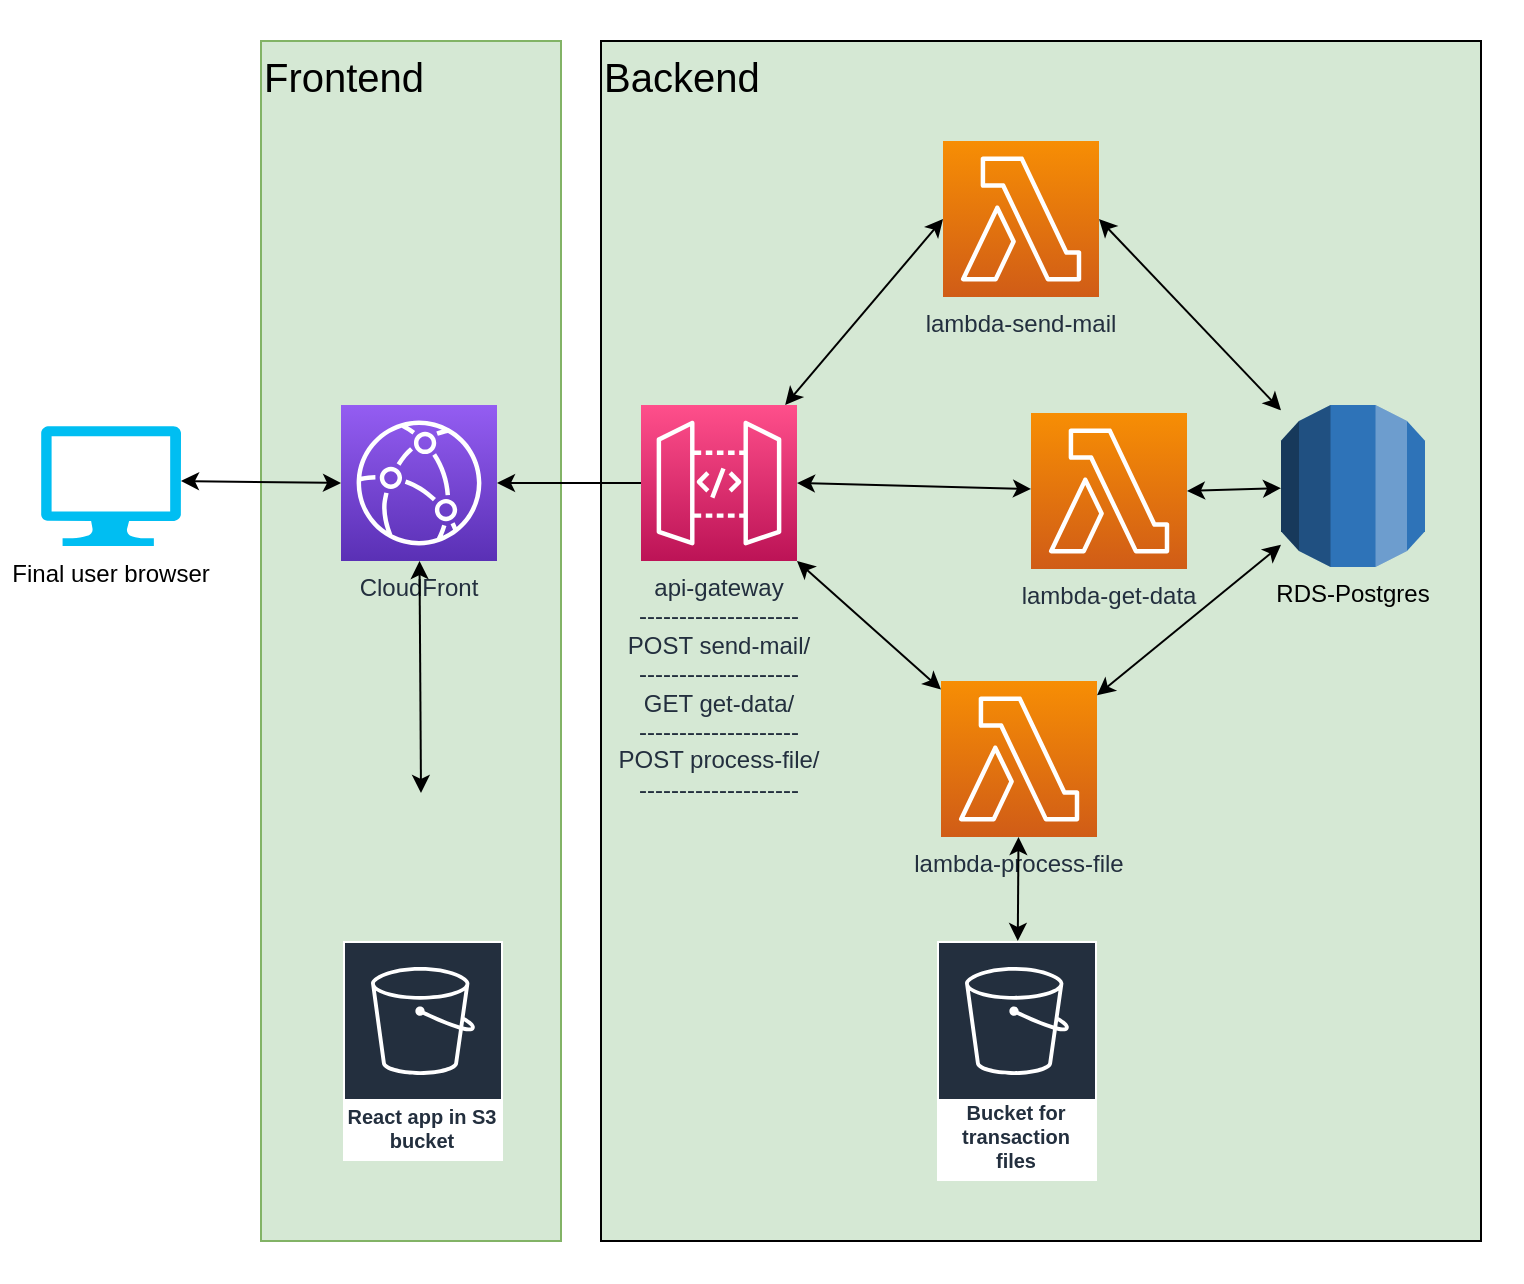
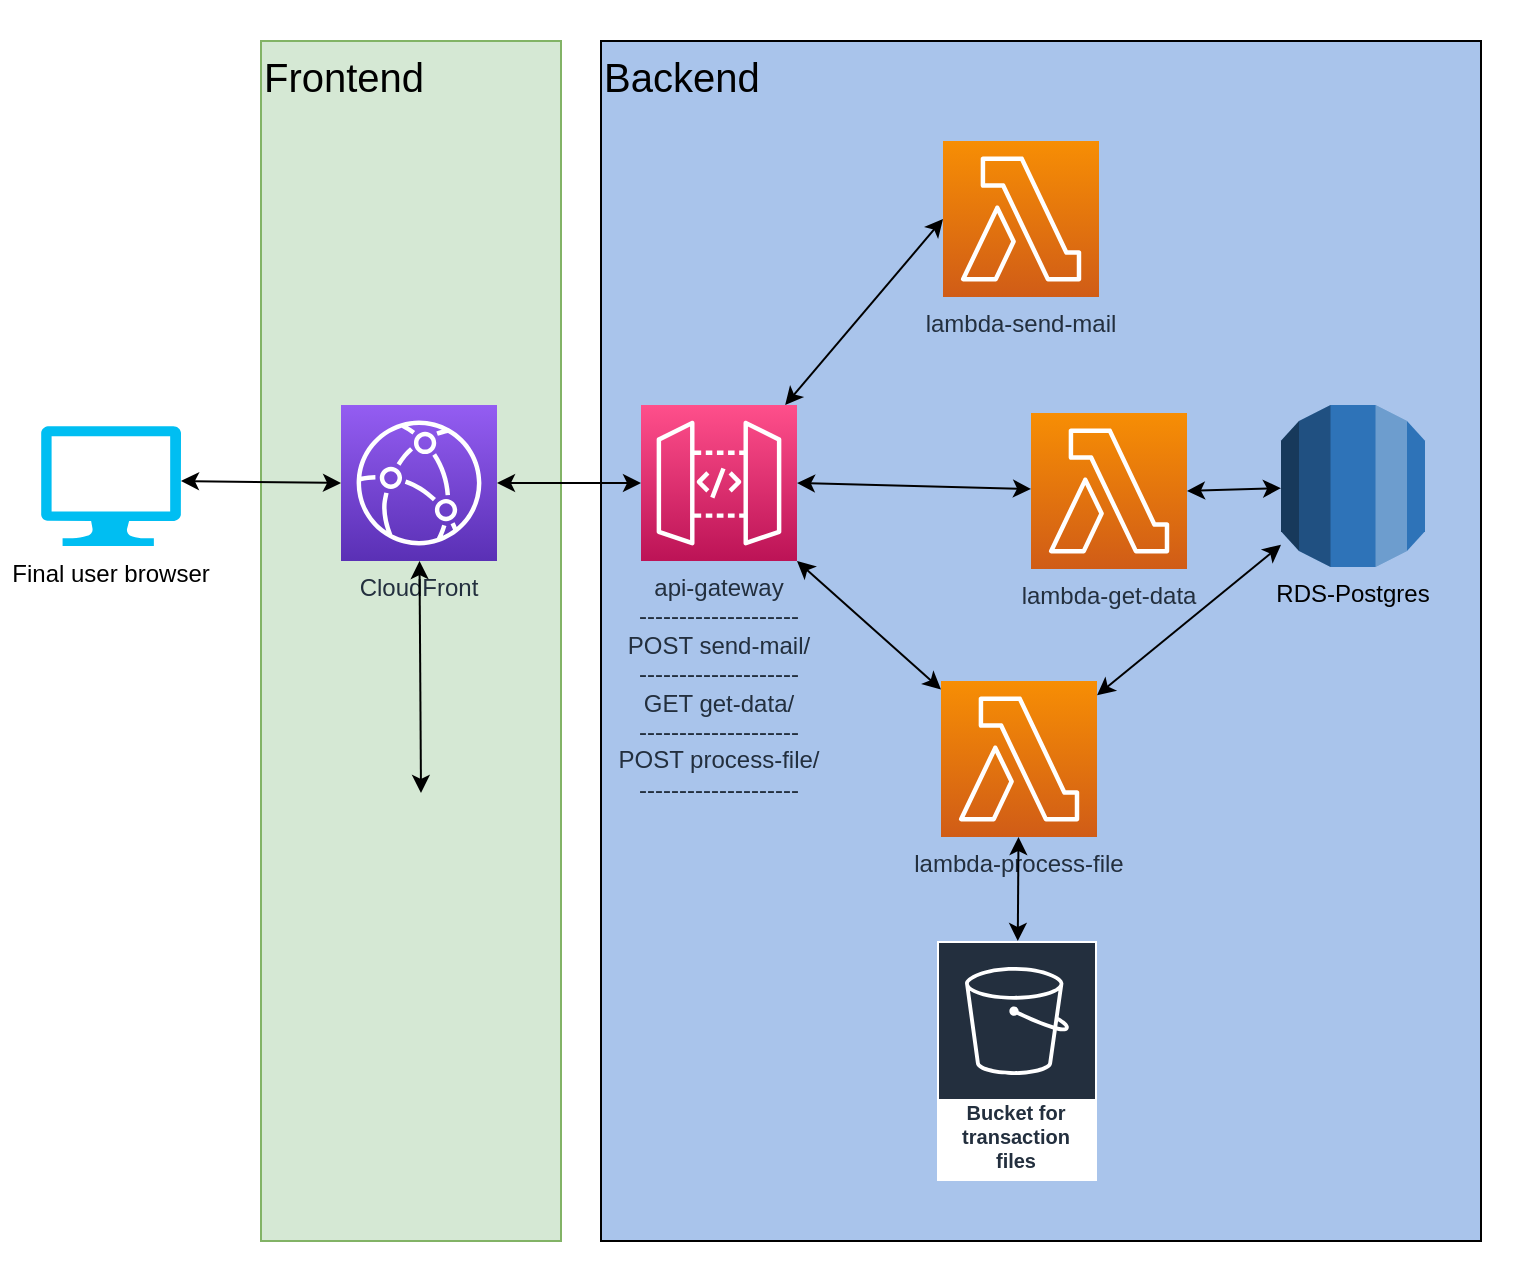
(1190, 315) -> none
(632, 483) -> (626, 483)
(1041, 641) -> (1041, 641)
(423, 1051) -> none
